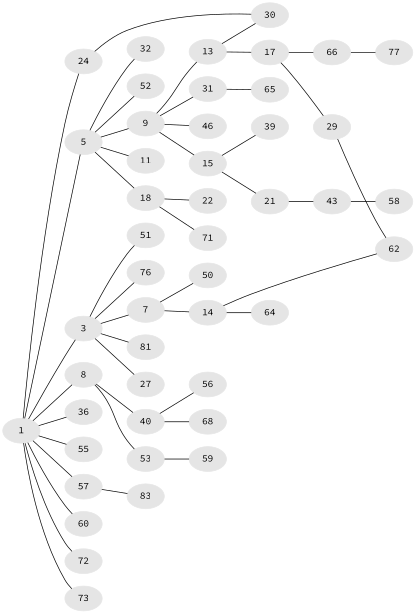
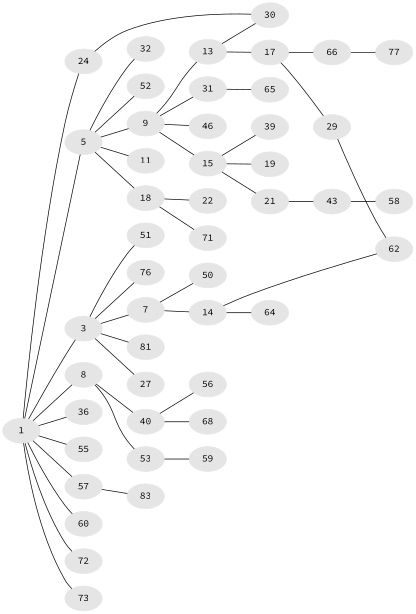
none -> (270, 164)
